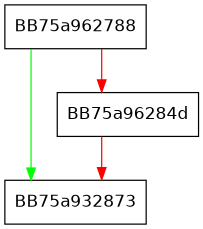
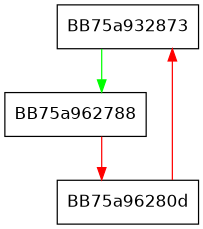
(31, 108) -> (102, 64)
(128, 114) -> (128, 202)
